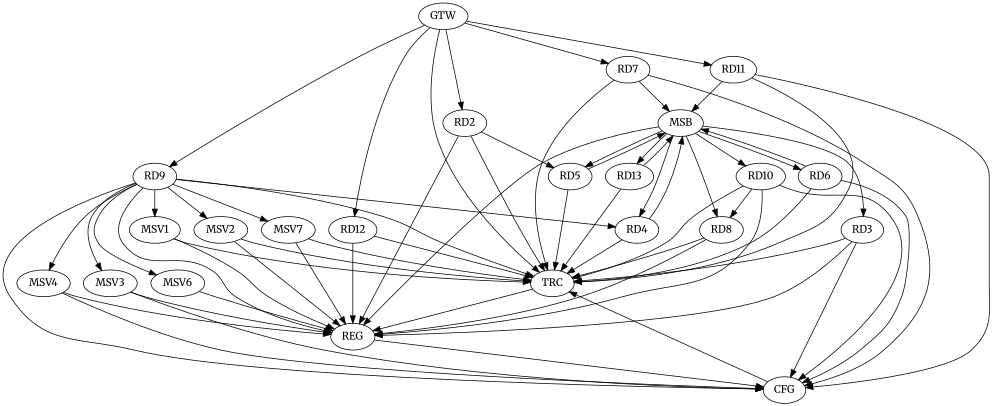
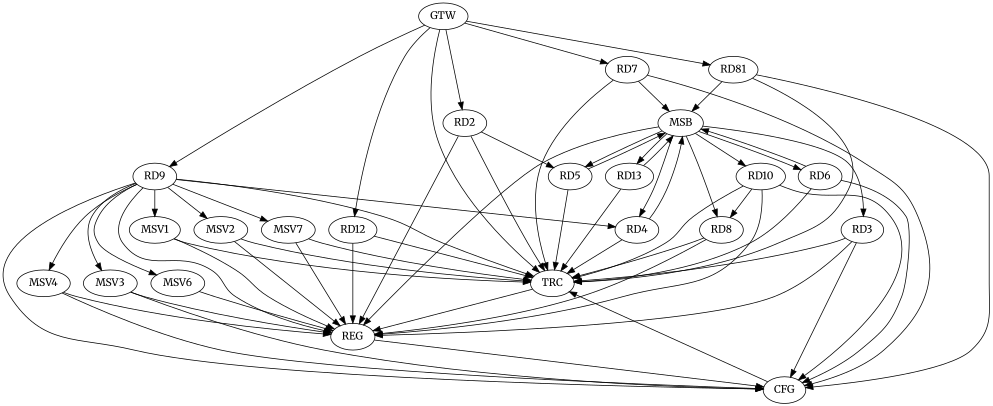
(733, 70) -> (733, 70)
